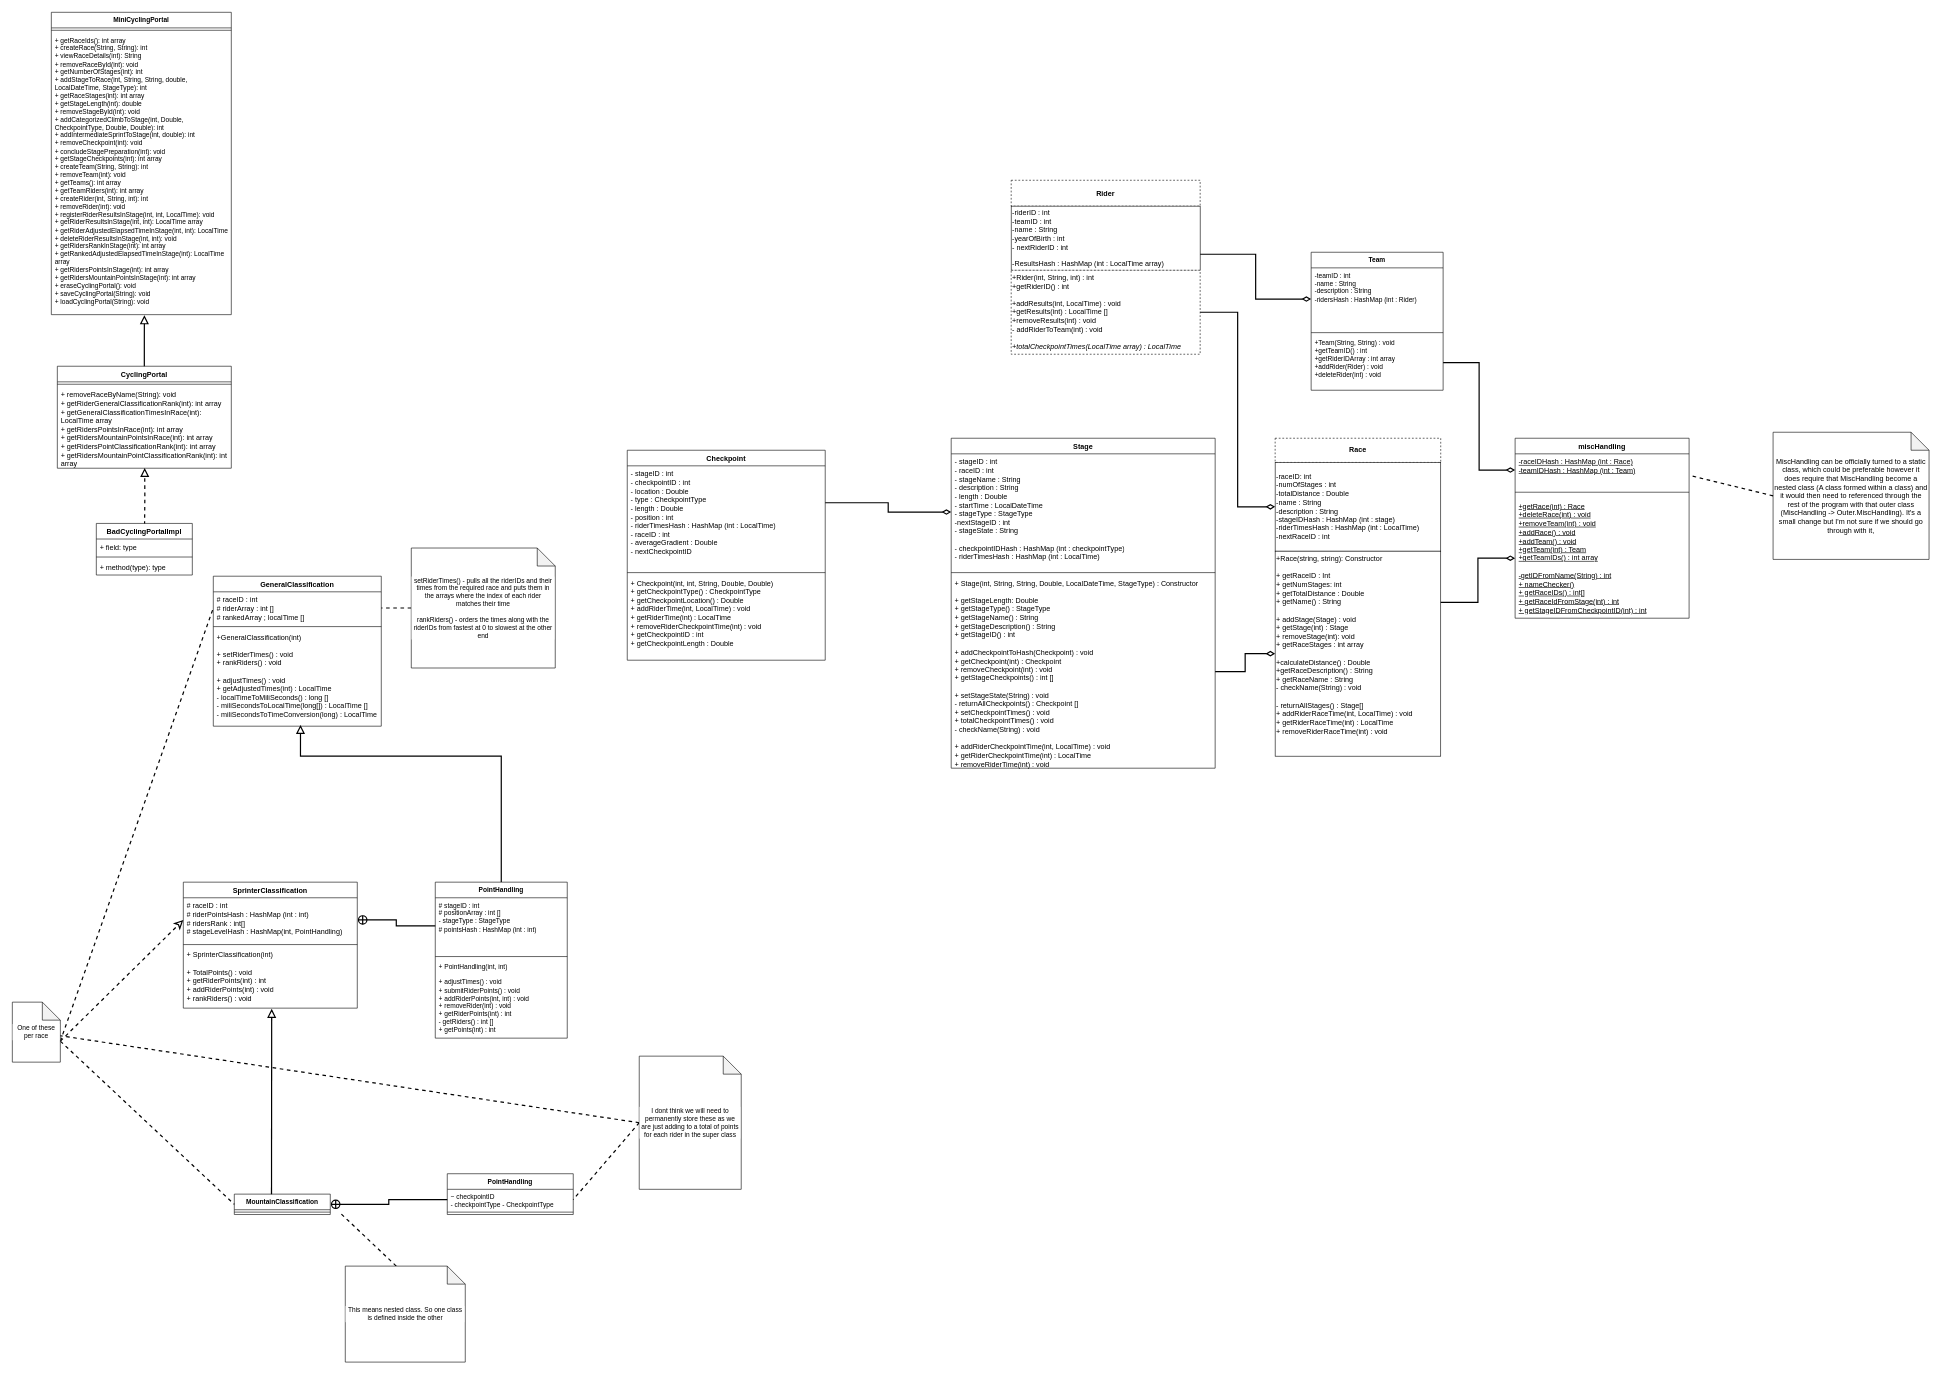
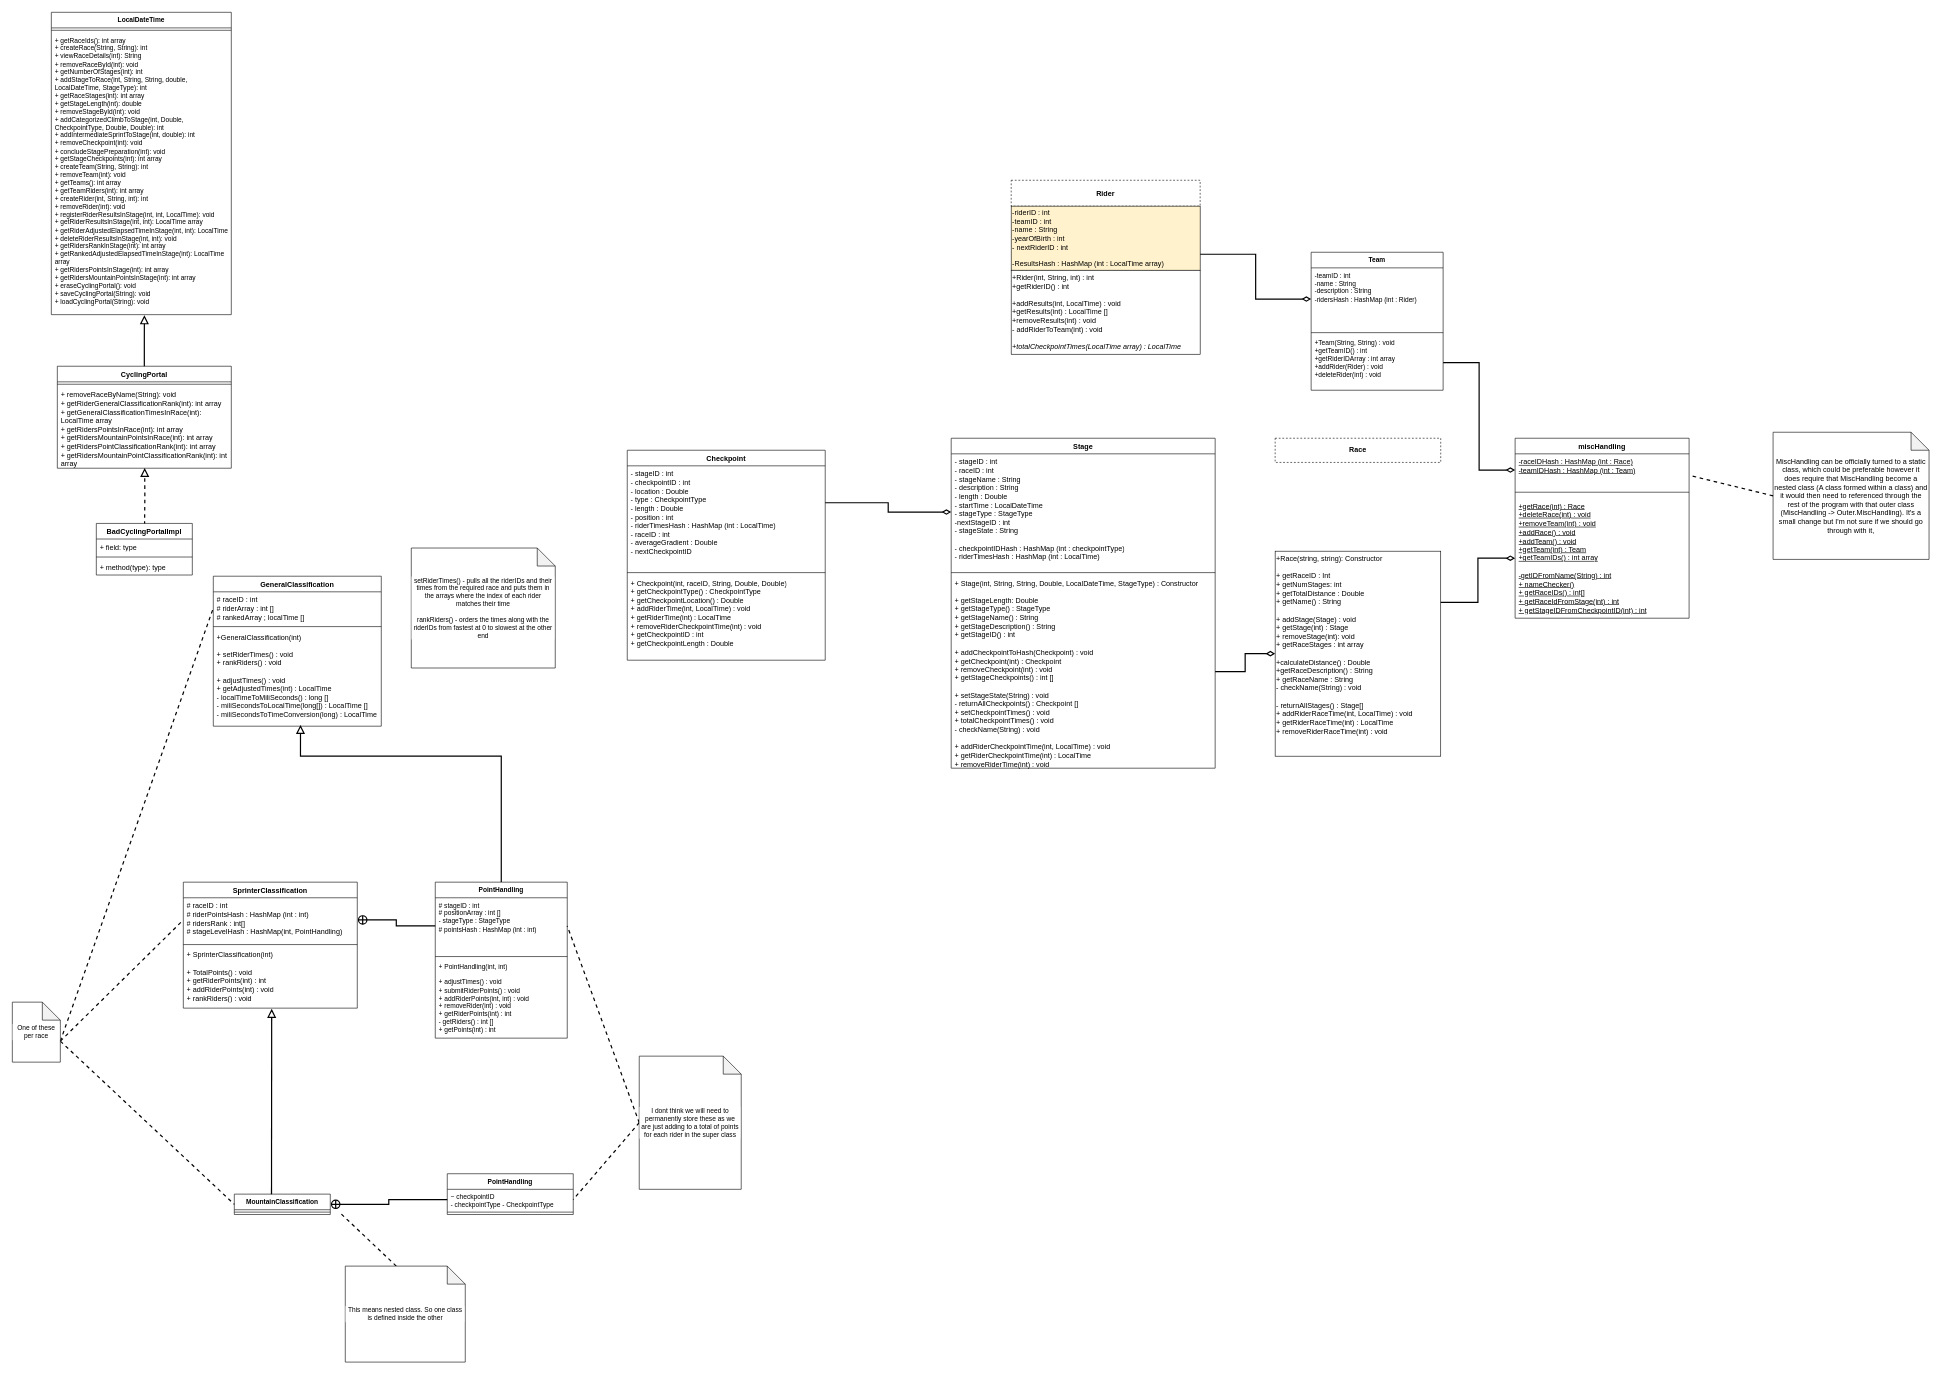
(141, 20) -> (141, 20)
(1106, 238) -> (1106, 238)
(1106, 312) -> (1106, 312)
(1238, 406) -> none
(1358, 507) -> none
(398, 608) -> none
(710, 614) -> (717, 614)
(177, 926) -> (178, 925)
(348, 1079) -> (604, 1026)
